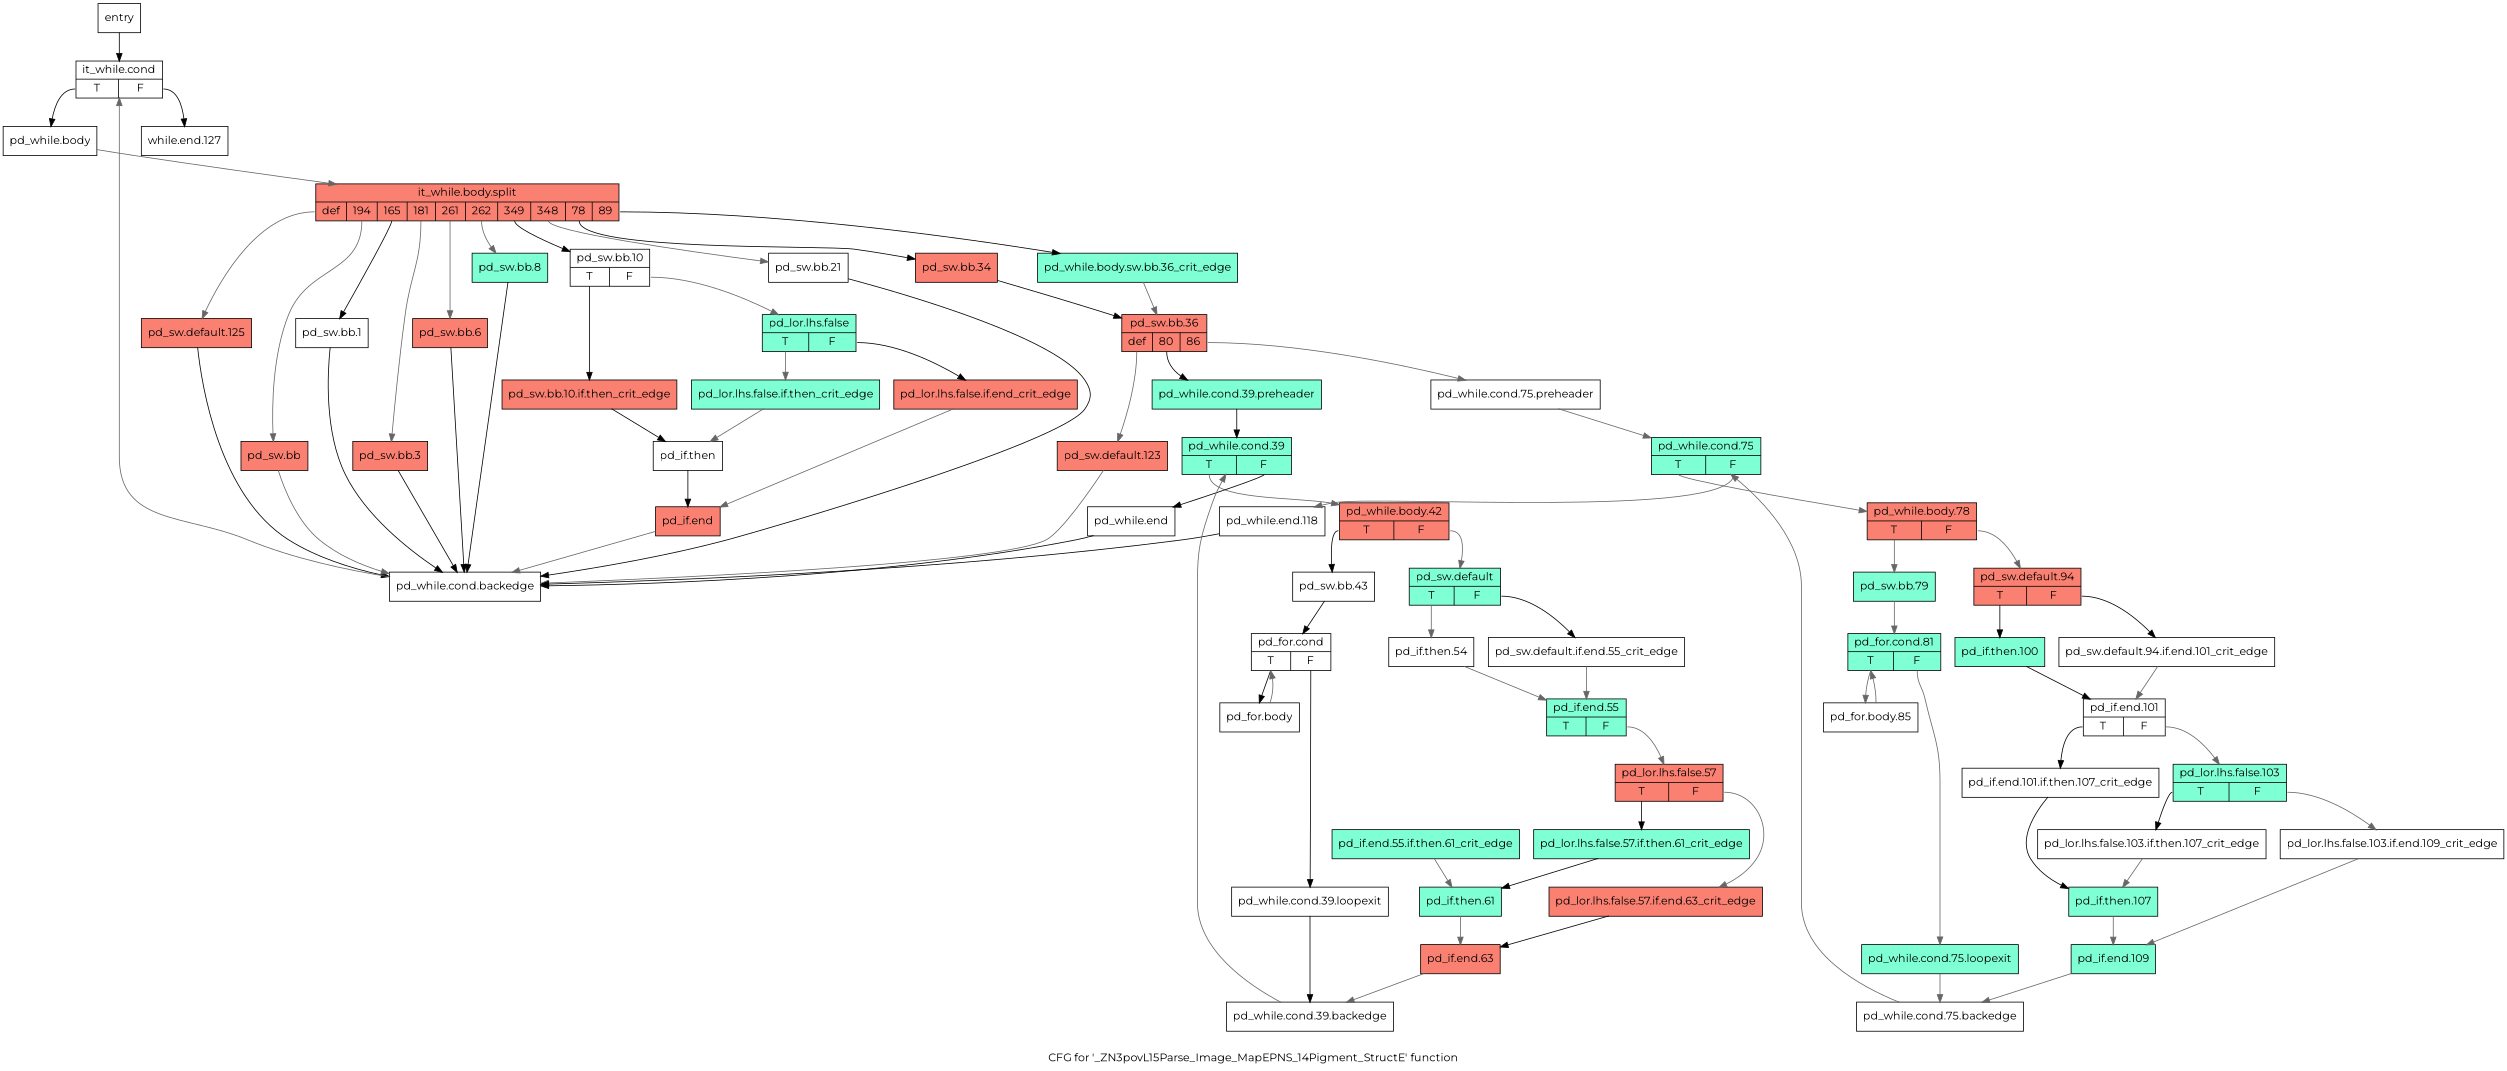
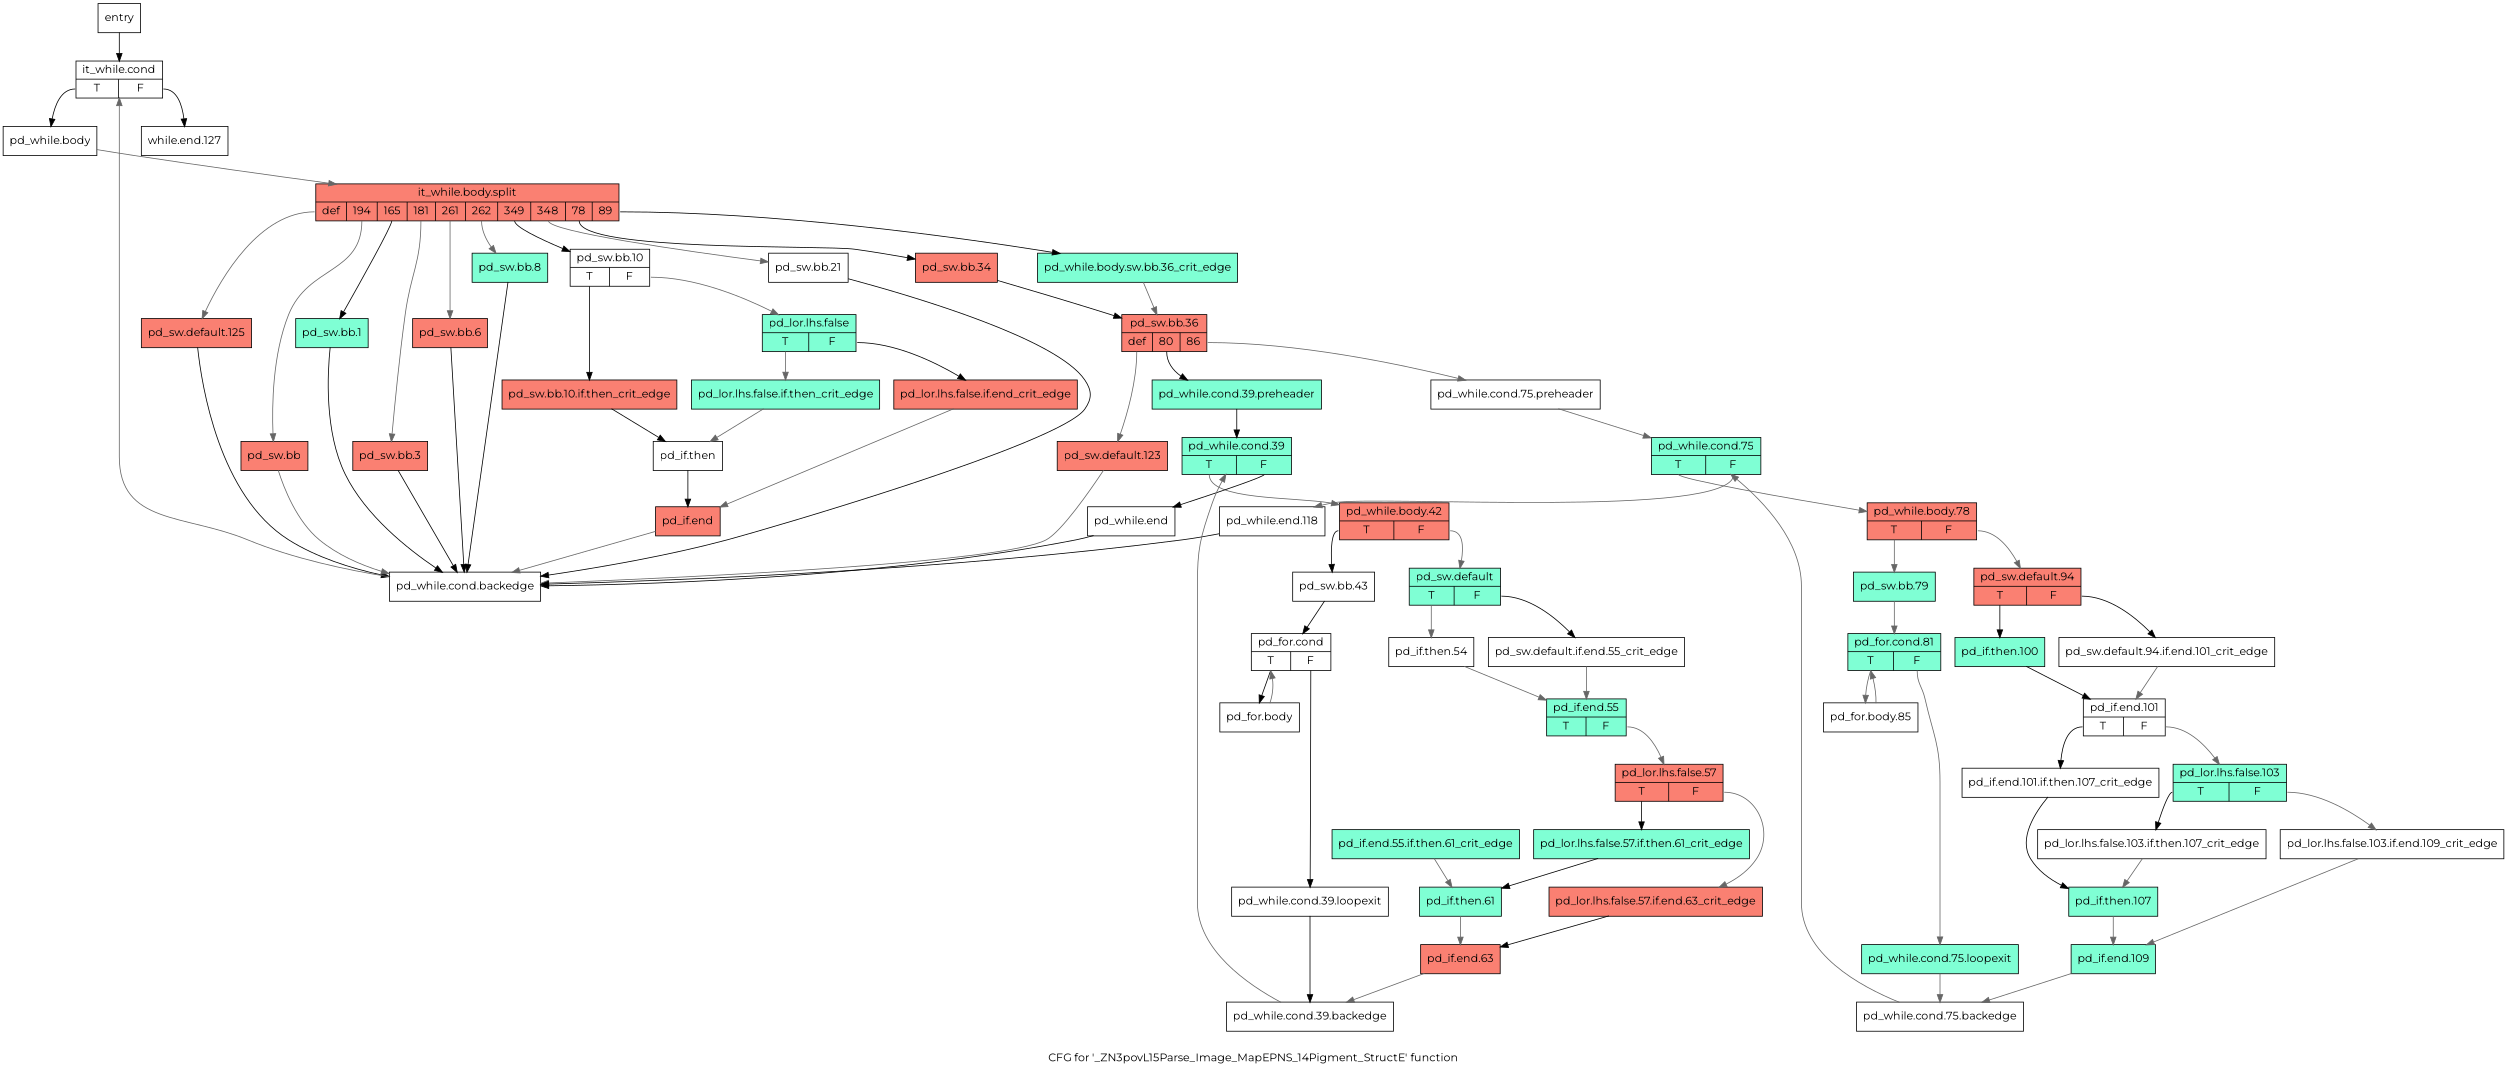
(332, 333) -> (332, 333)
